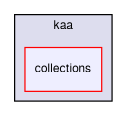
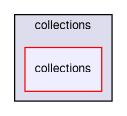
(63, 26) -> (63, 26)
